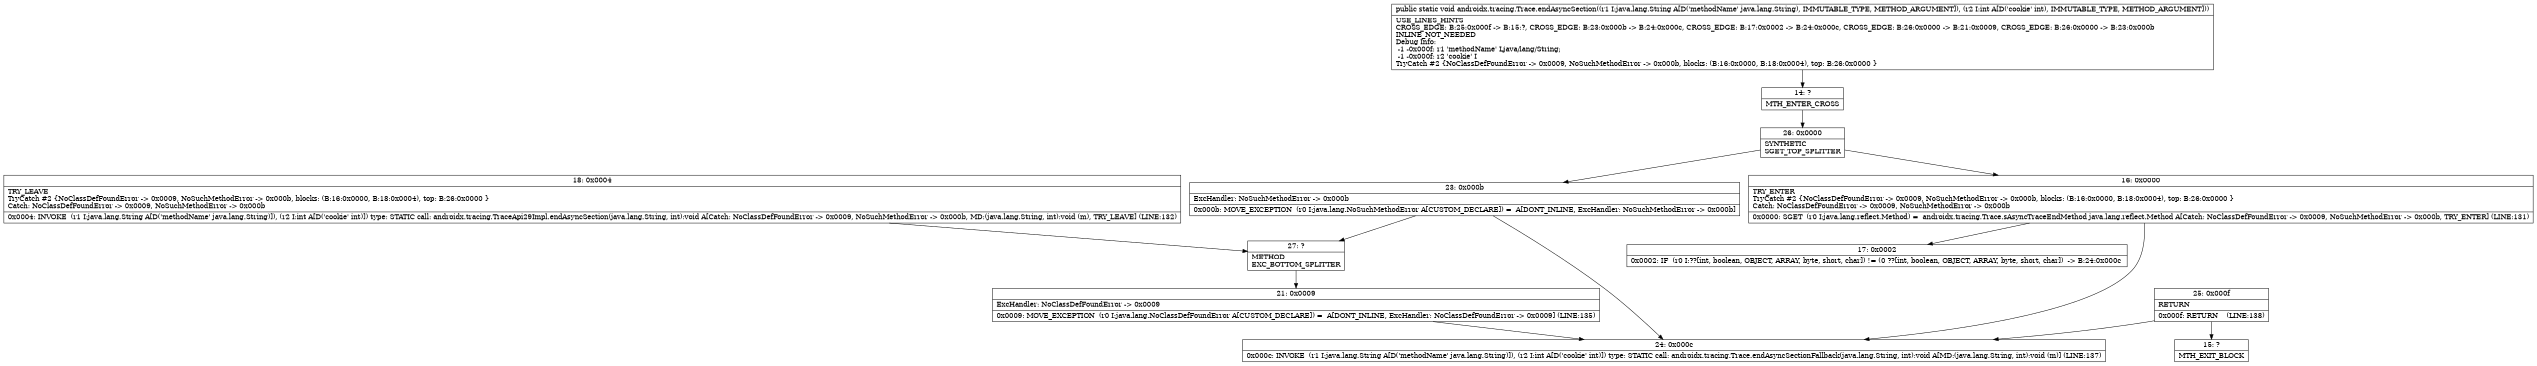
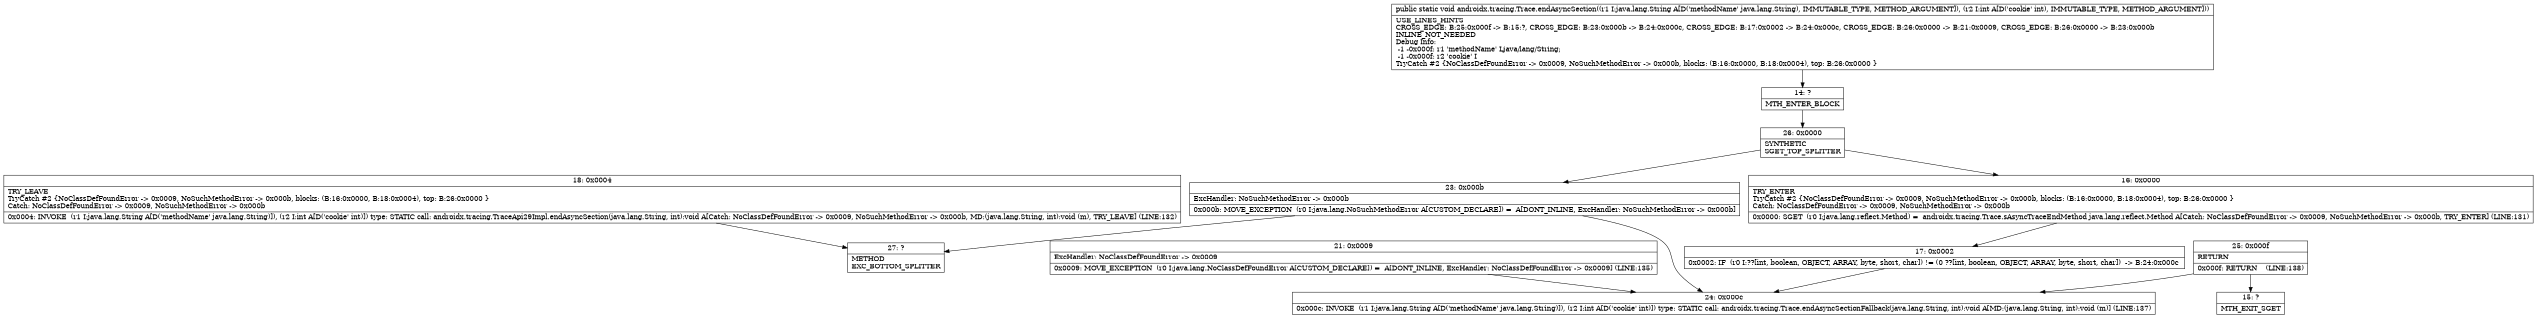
(1803, 104) -> (1803, 104)
(1296, 277) -> none
(2030, 315) -> (1832, 280)
(2211, 356) -> (2251, 309)
